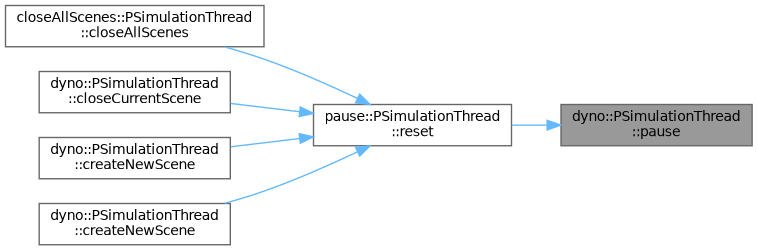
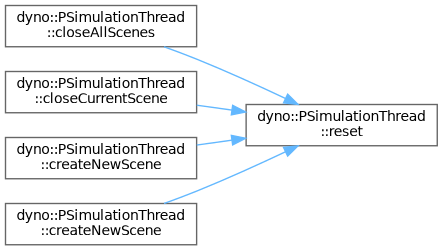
(135, 26) -> (101, 26)
(412, 125) -> (342, 125)
(657, 125) -> none
